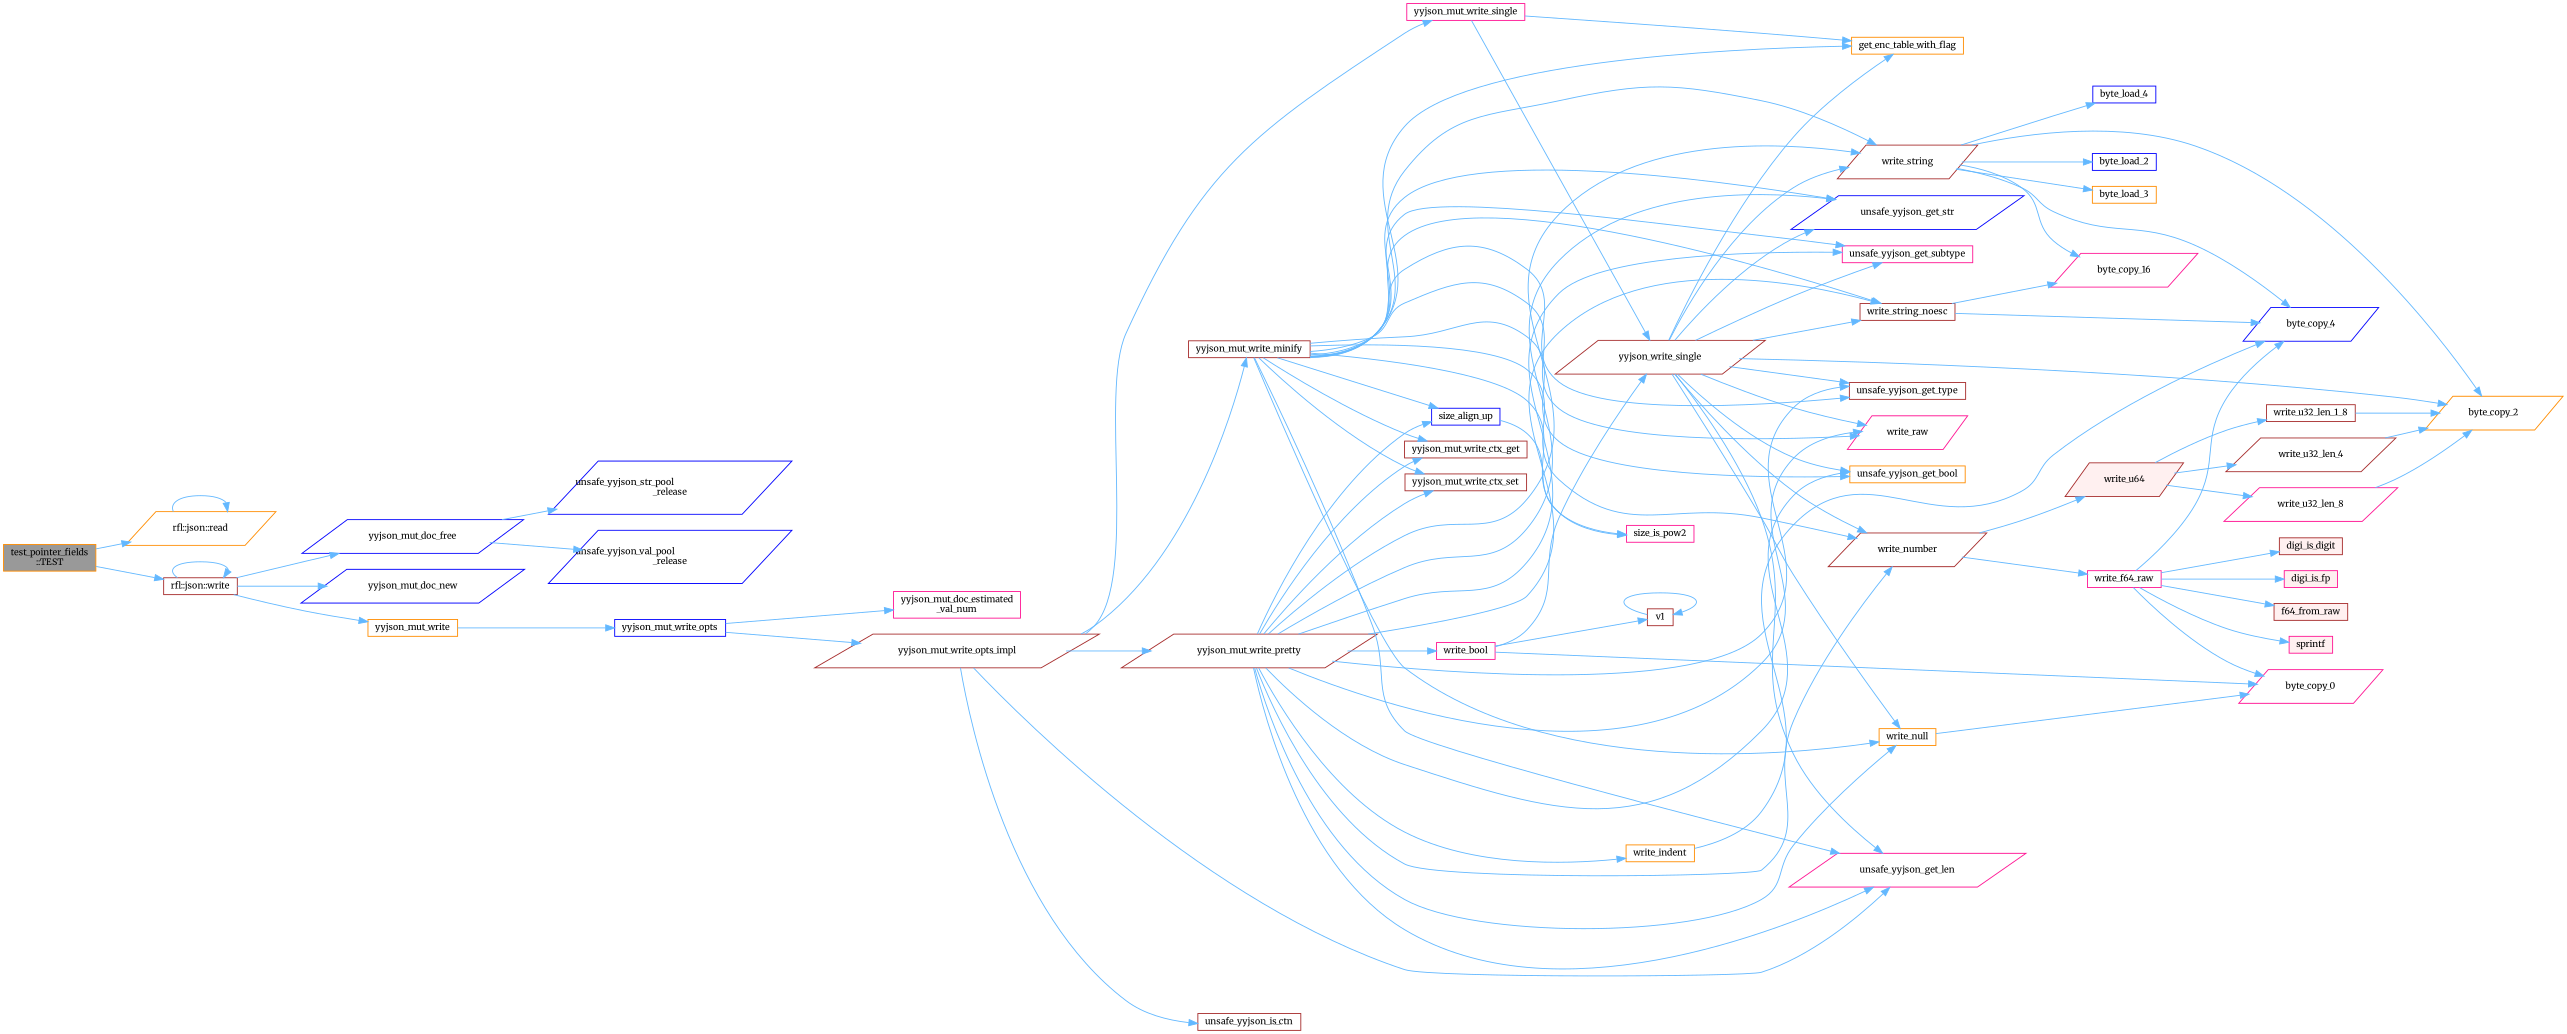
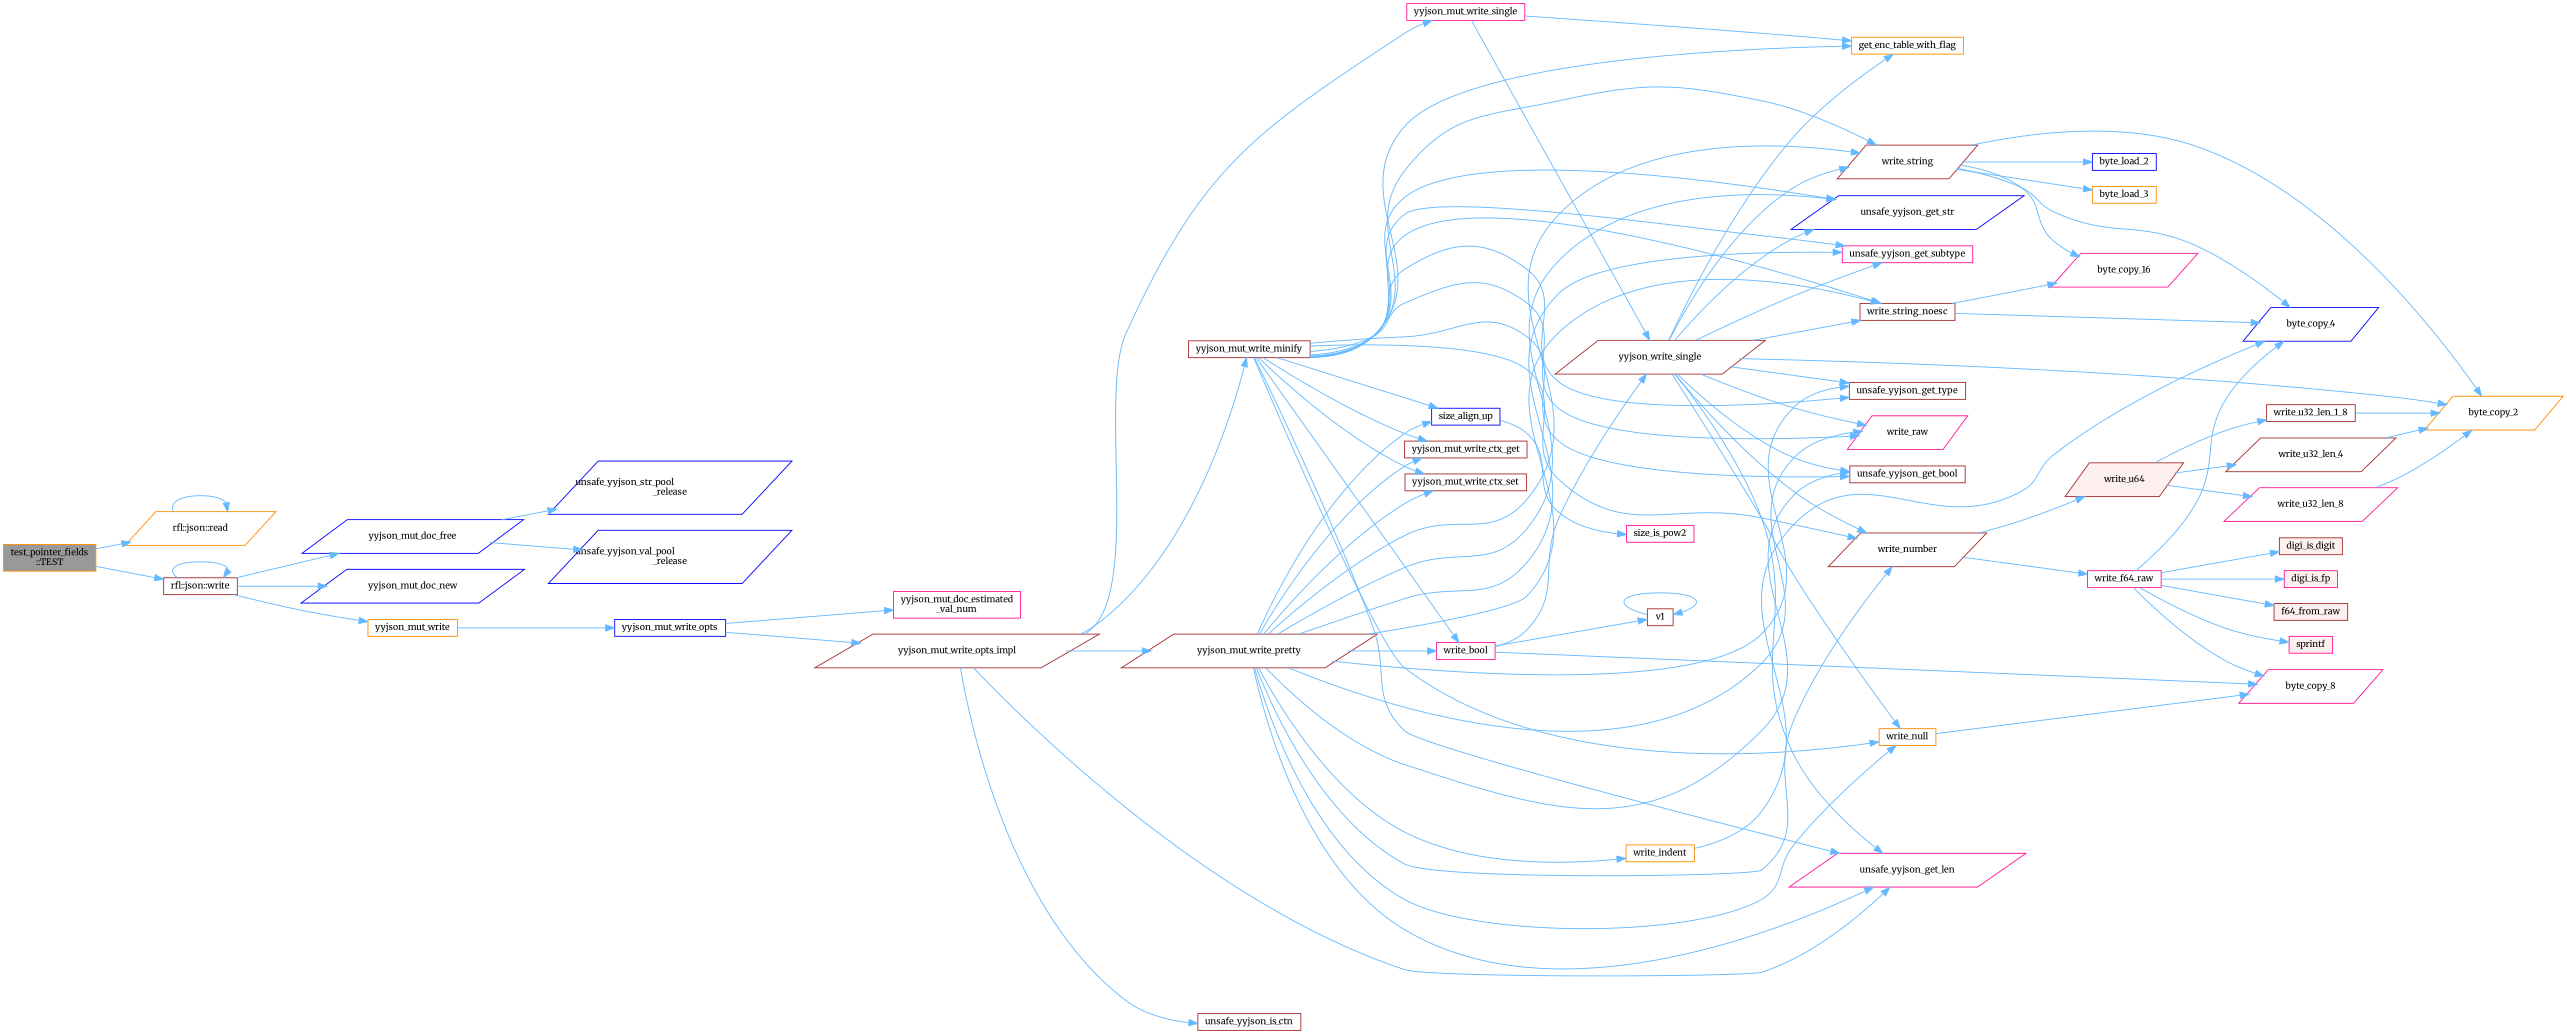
(2124, 95) -> none
(1510, 390) -> (1355, 497)
(1908, 474) -> (1908, 474)
(2311, 686) -> (2311, 686)
